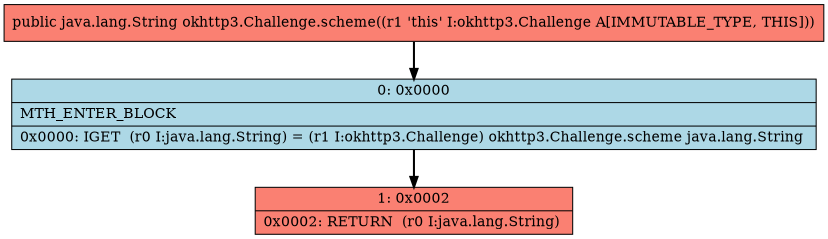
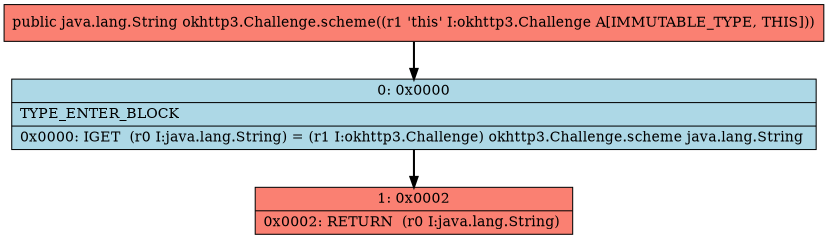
(99, 114) -> (100, 114)
